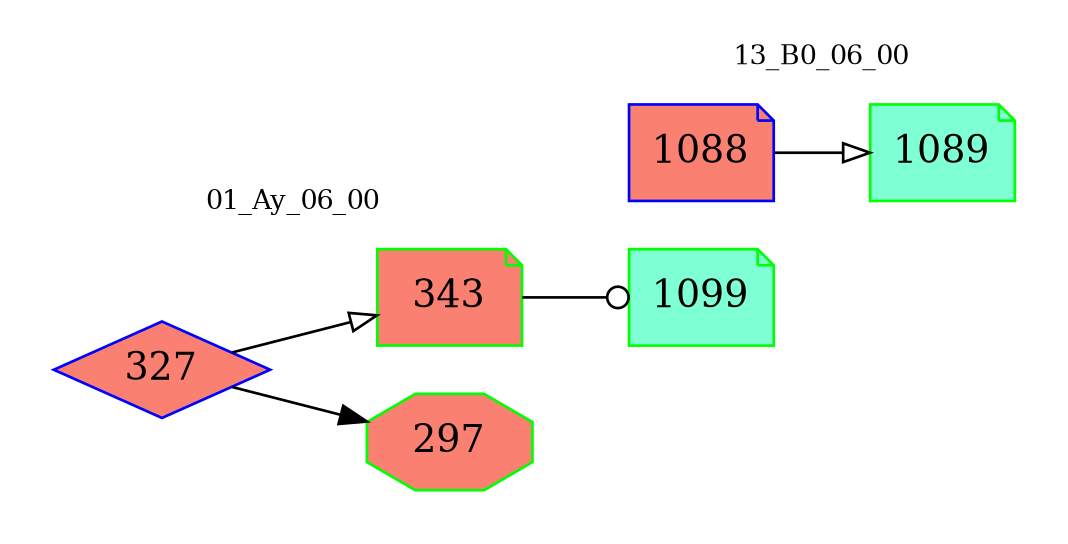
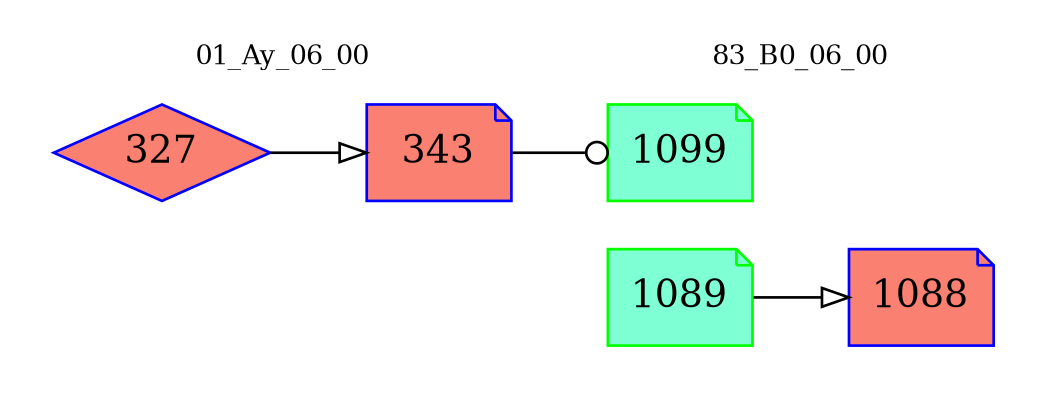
(822, 58) -> (801, 58)
(809, 153) -> (788, 297)
(450, 297) -> (439, 153)
(450, 442) -> none
